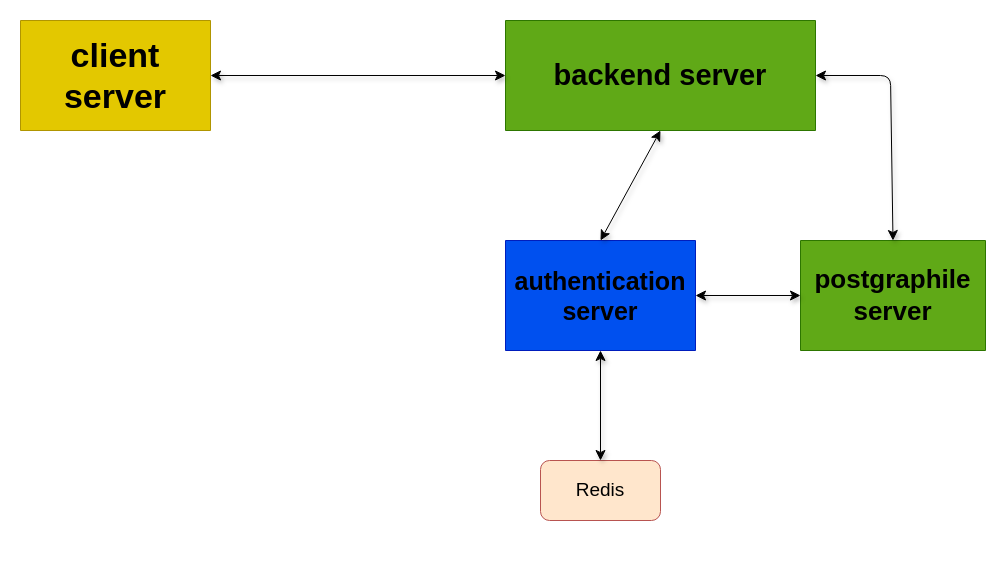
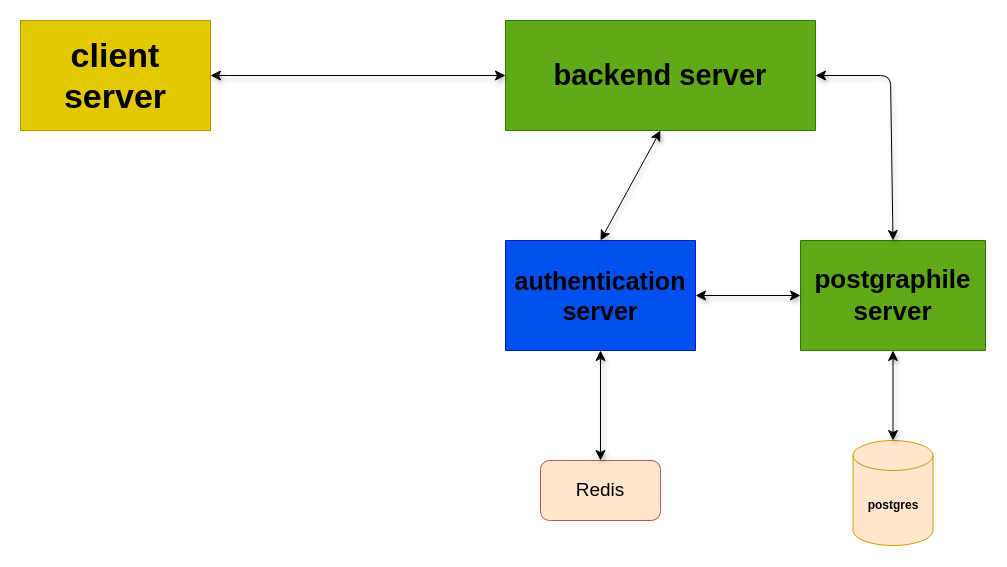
none -> (893, 396)
none -> (893, 493)
